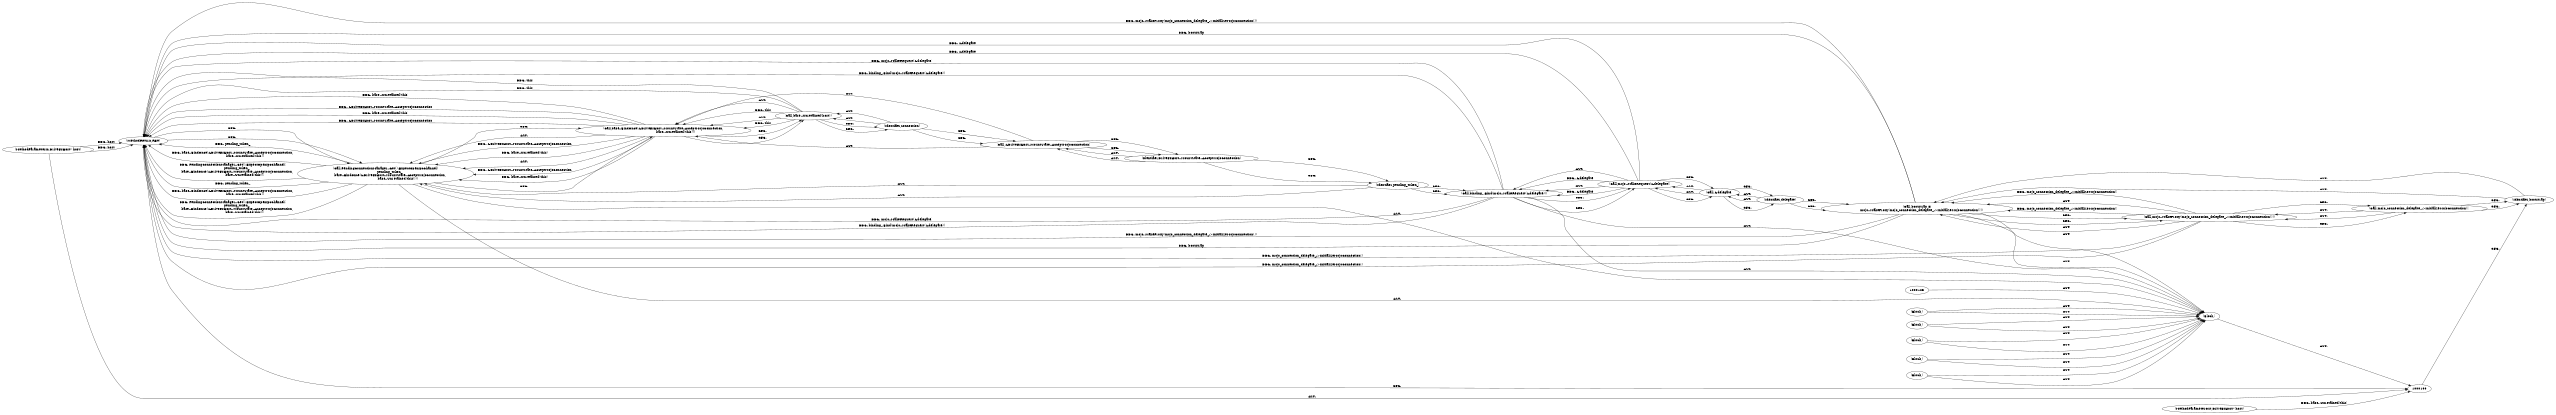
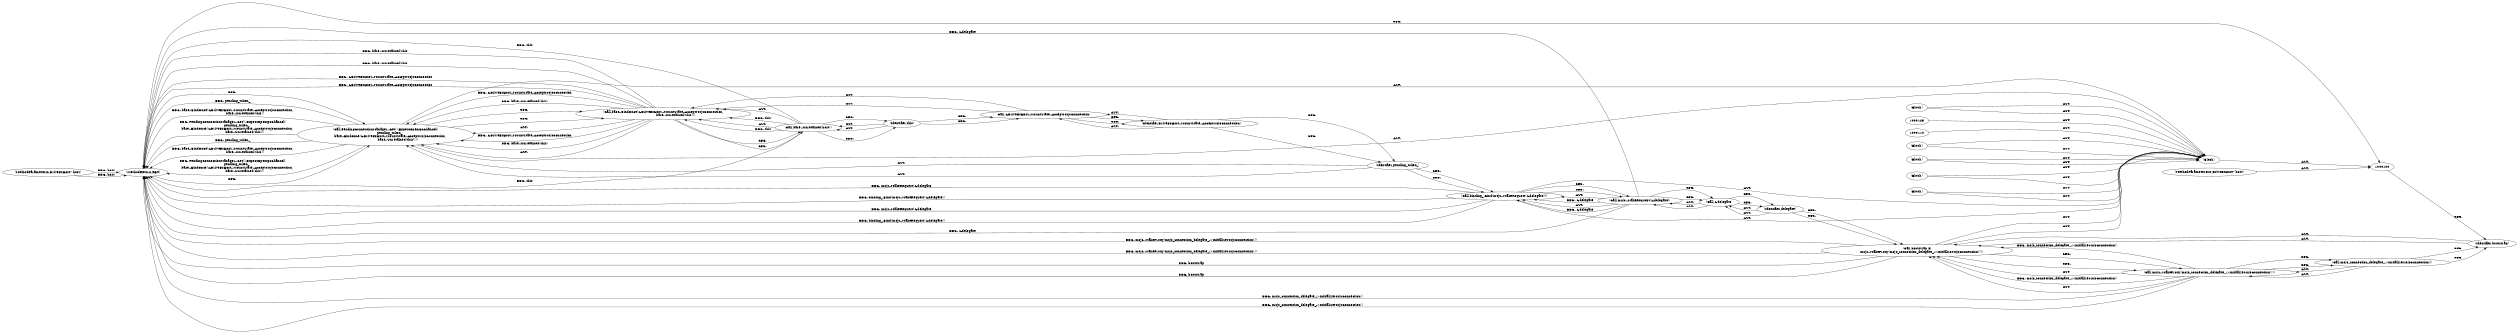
(902, 126) -> (902, 123)
none -> (1917, 133)
(1139, 398) -> none
(2324, 403) -> (2306, 168)
